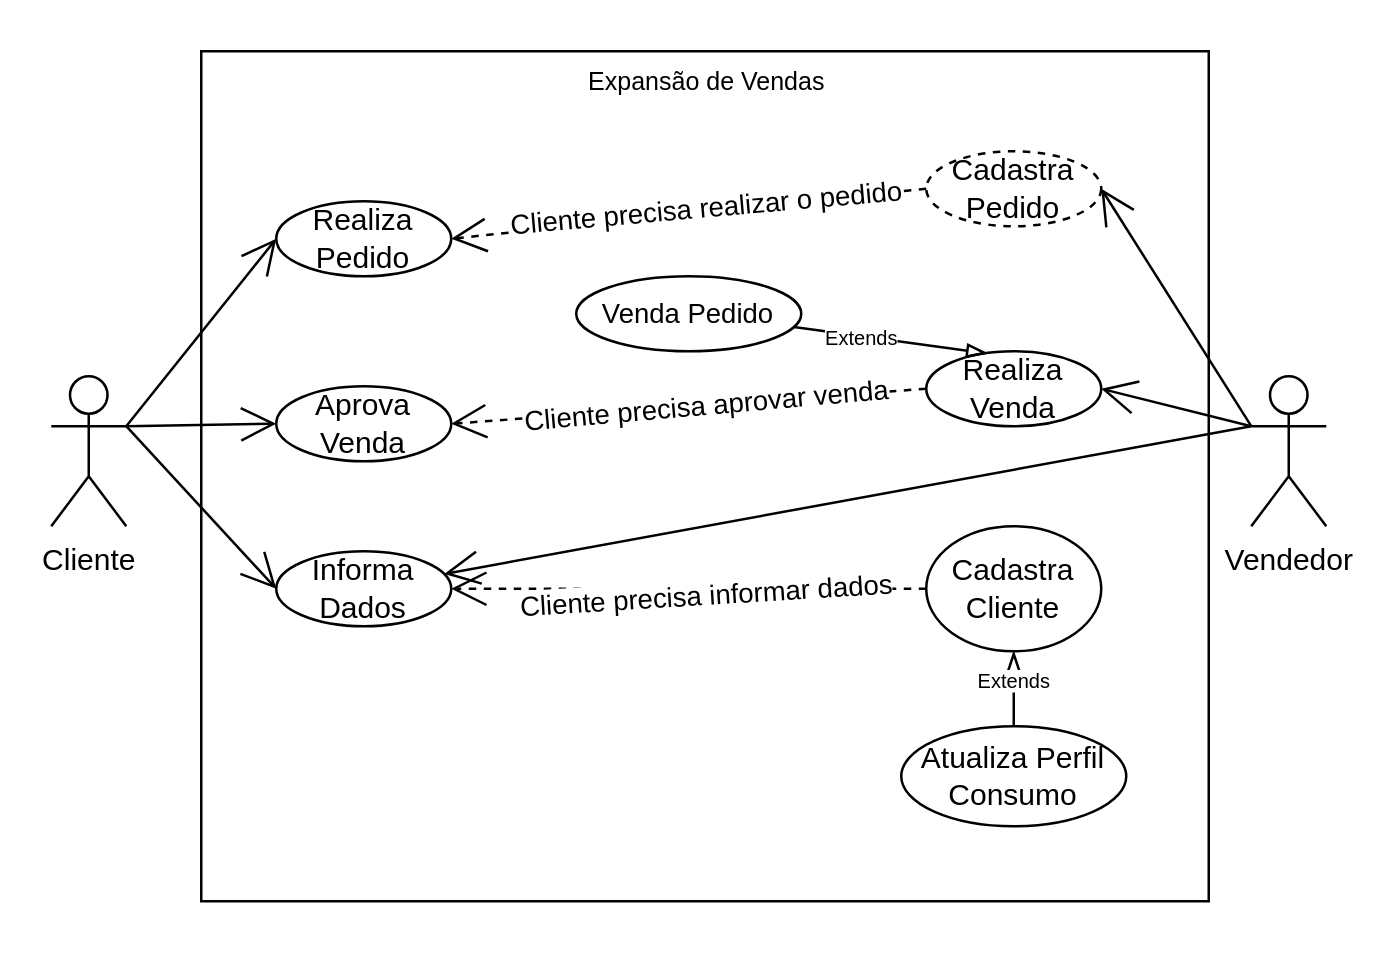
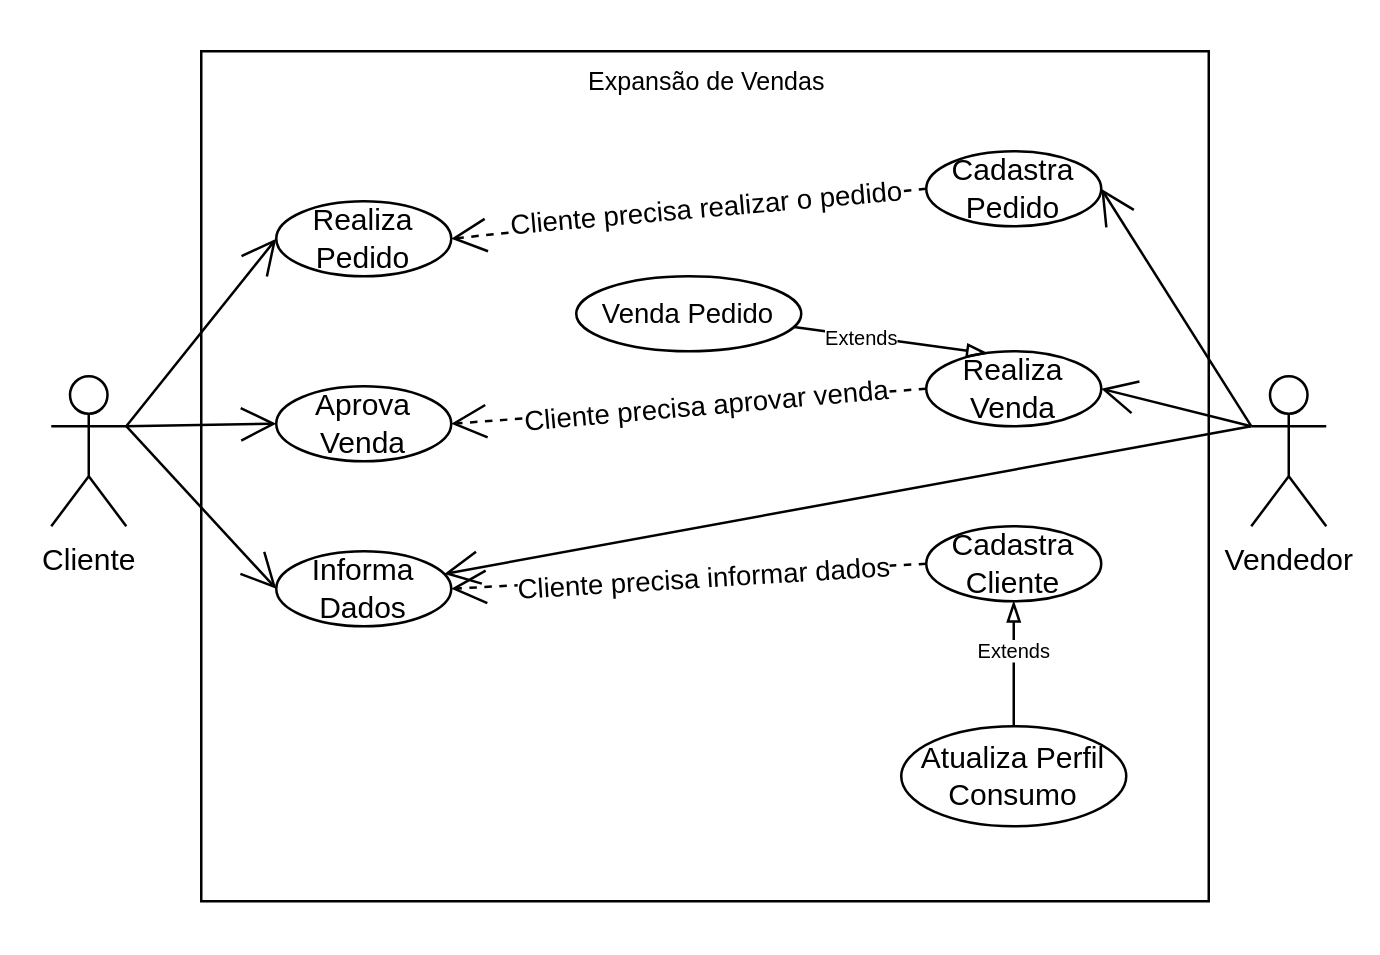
(1014, 189) -> (1014, 189)
(1014, 589) -> (1014, 564)
